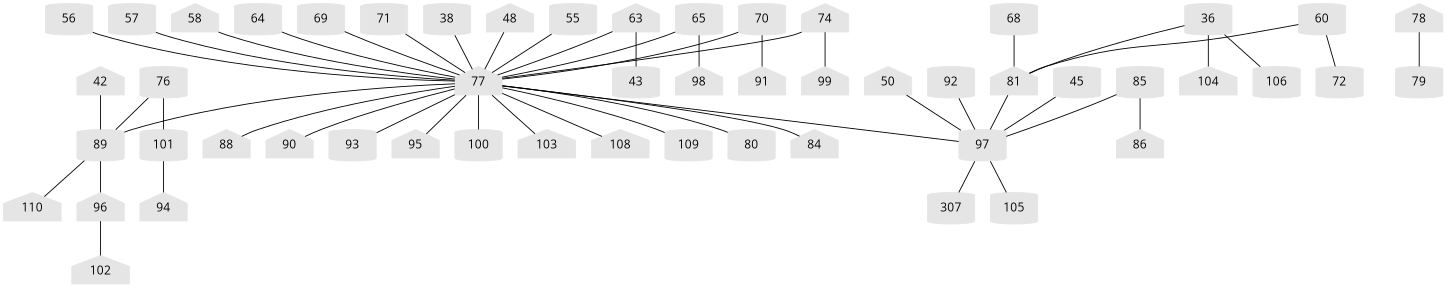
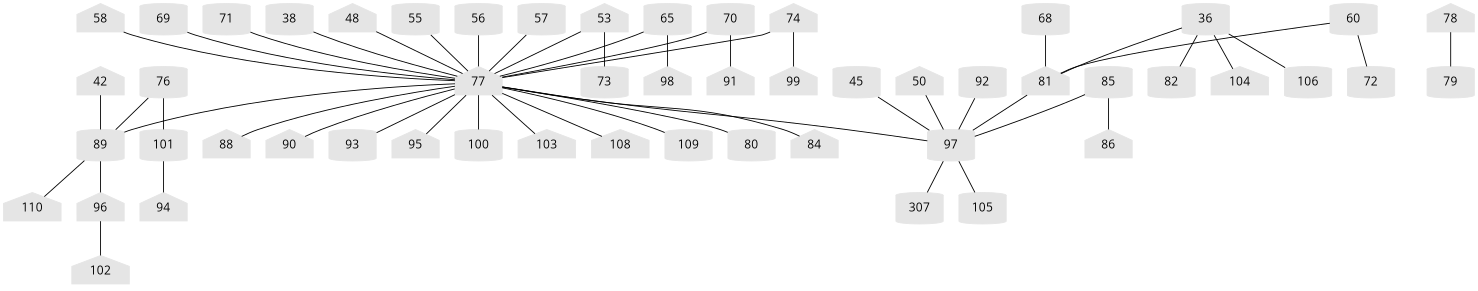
(258, 19) -> none
(636, 19) -> (605, 19)
(636, 82) -> (605, 82)
none -> (1172, 82)
